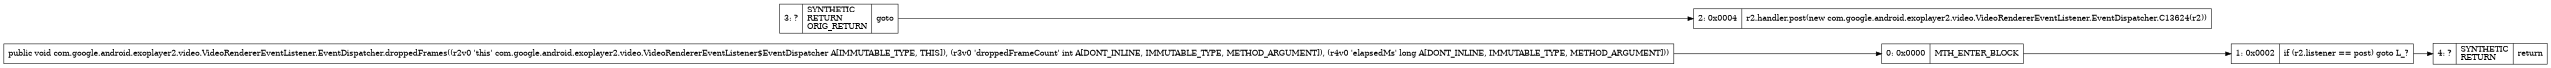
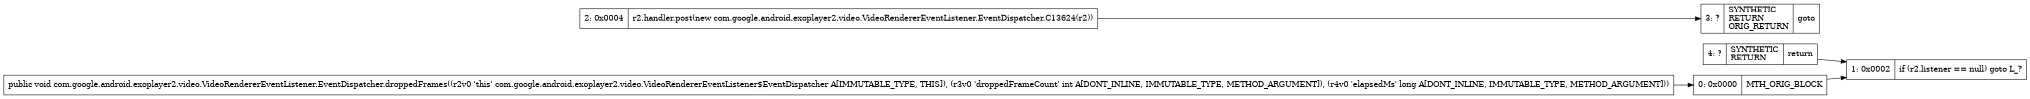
(1293, 19) -> (1397, 19)
(1977, 53) -> (1784, 85)
(2346, 53) -> (1961, 69)
(2420, 54) -> (1829, 60)
